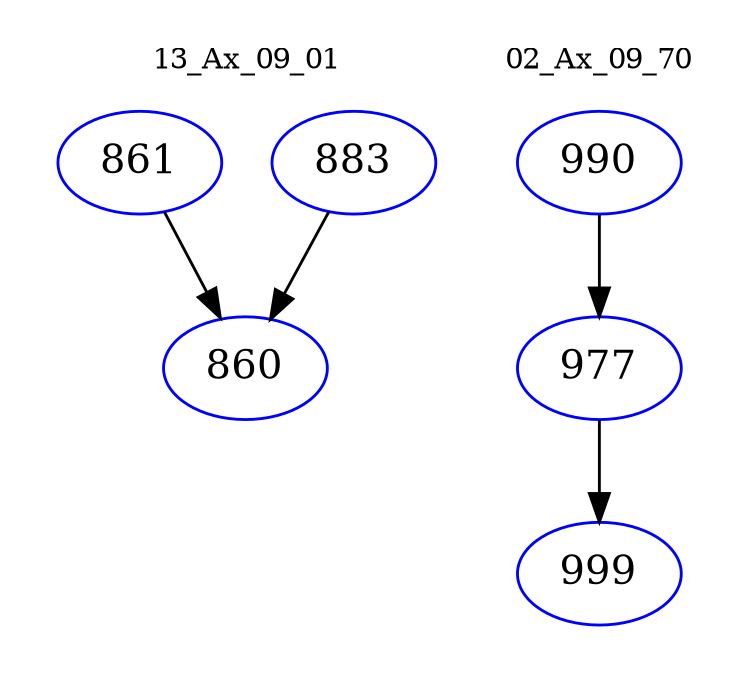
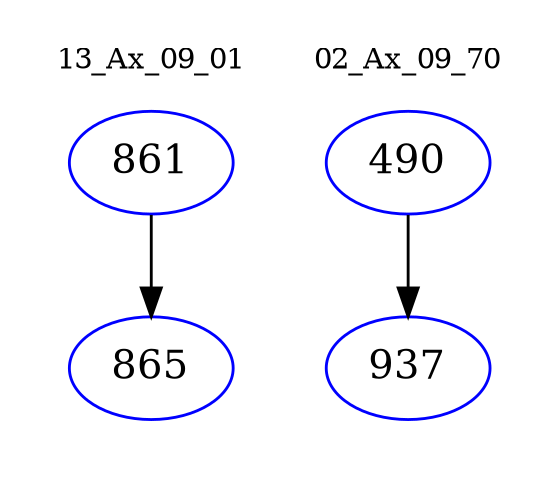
(354, 163) -> none
(599, 163) -> (408, 163)
(245, 368) -> (151, 368)
(599, 368) -> (408, 368)
(599, 574) -> none
